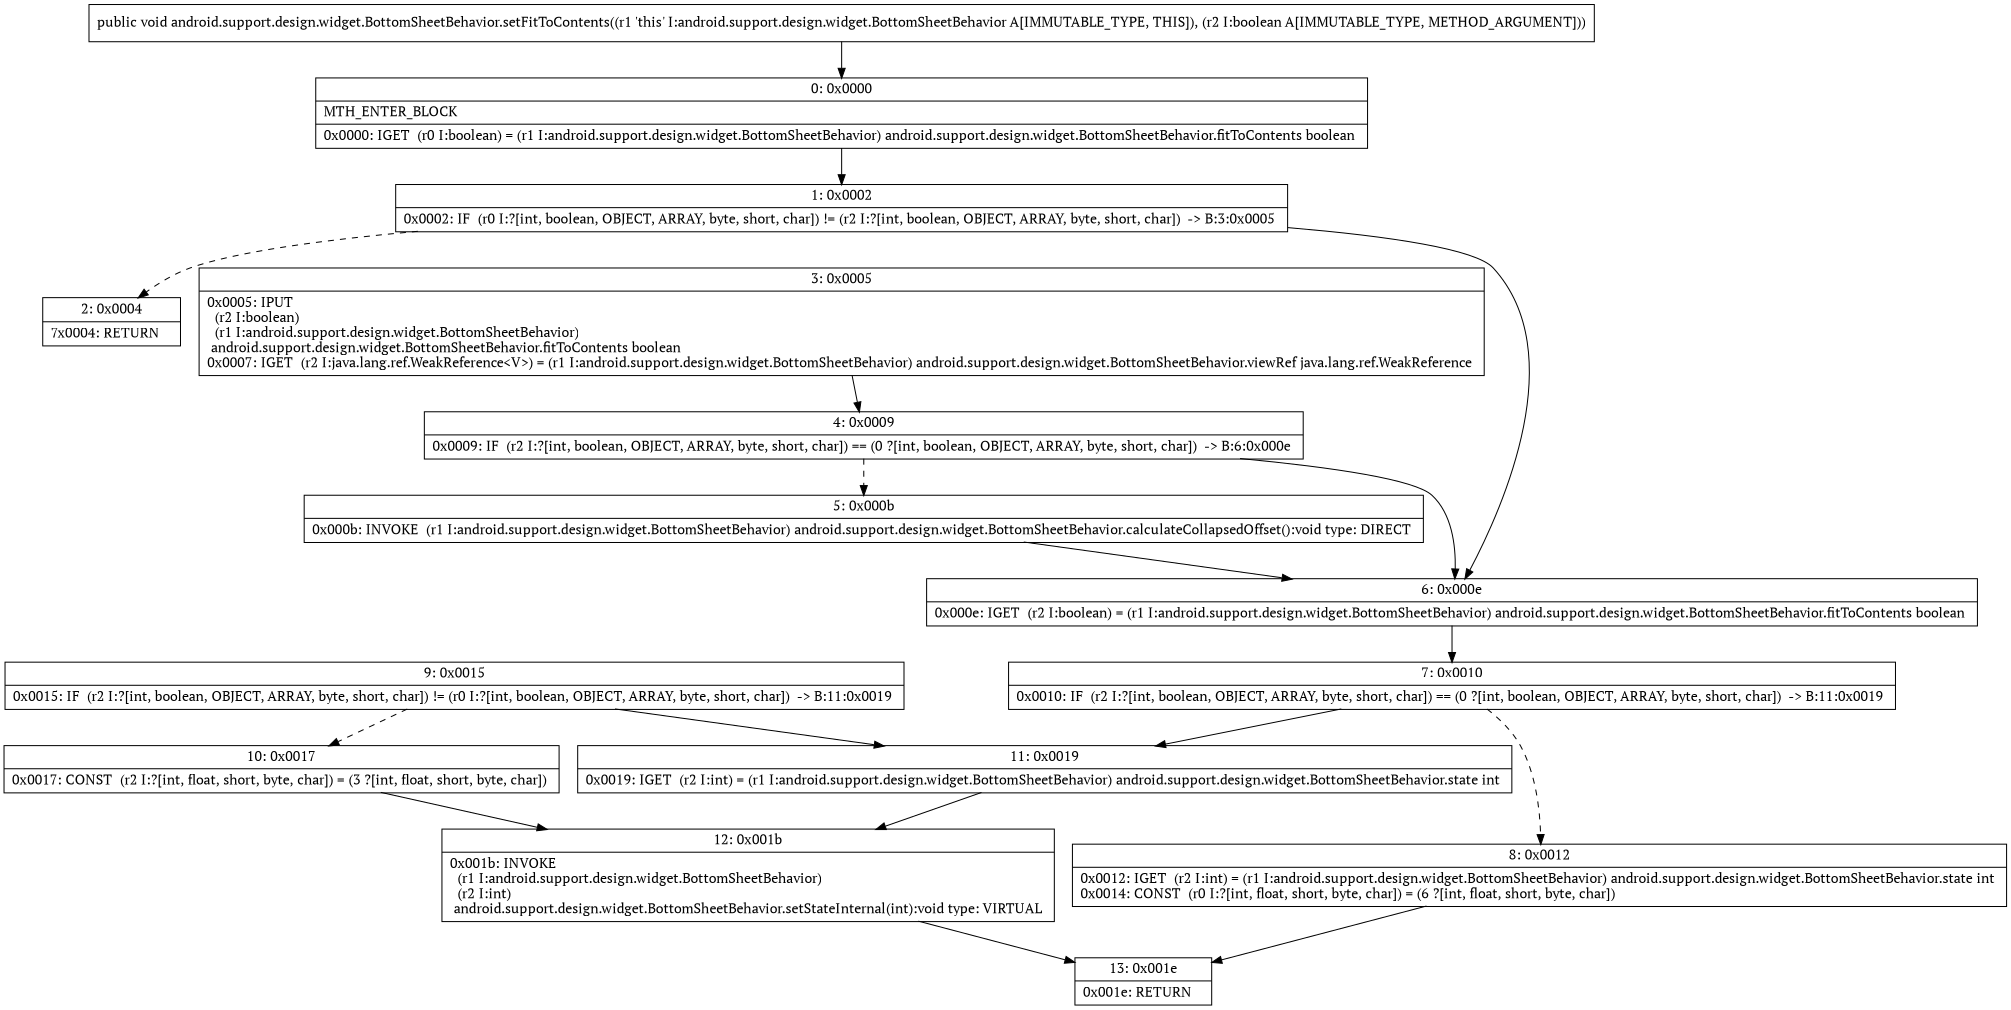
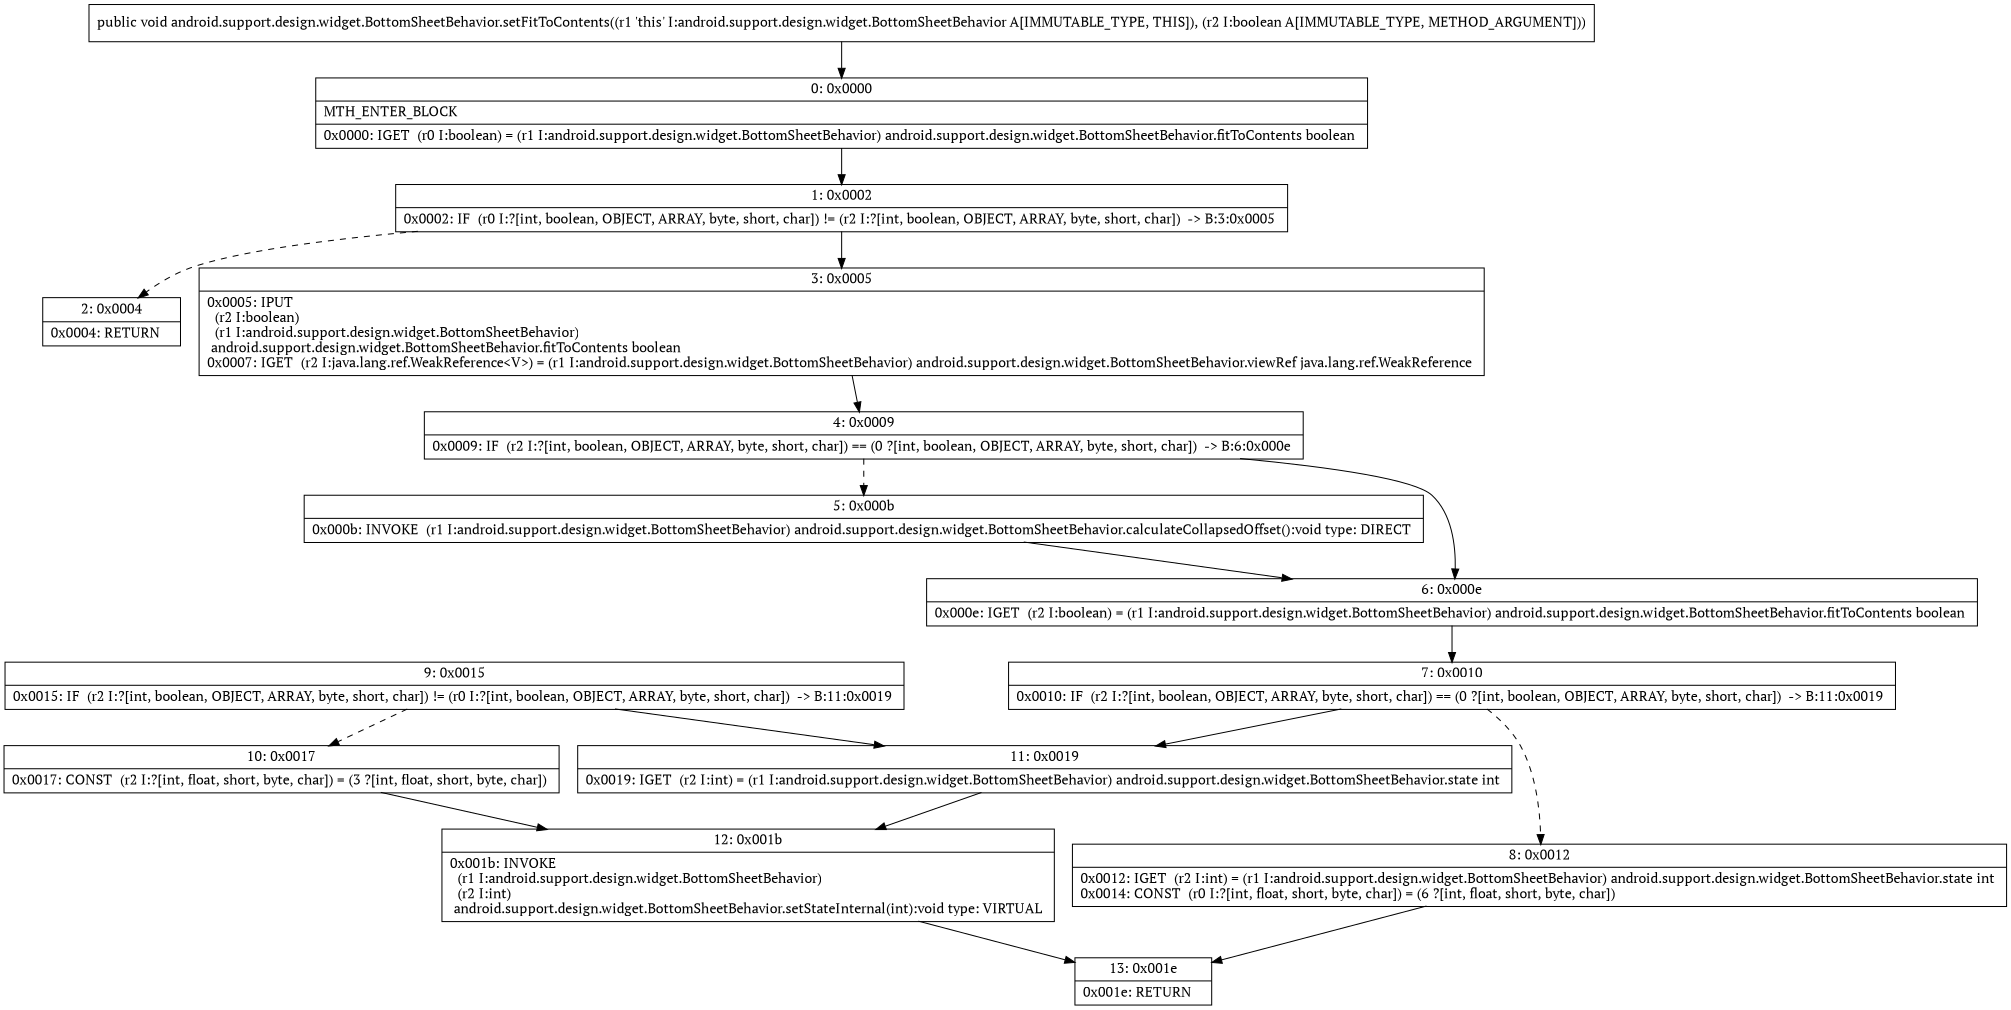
(1520, 316) -> (842, 245)
(111, 333) -> (112, 333)
